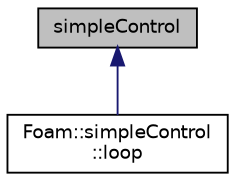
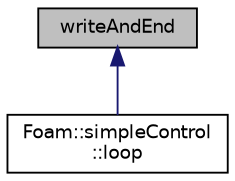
(118, 28) -> (118, 28)
